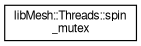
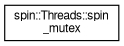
(71, 23) -> (62, 23)
